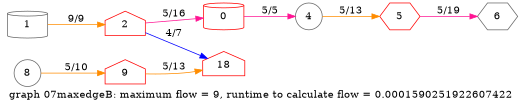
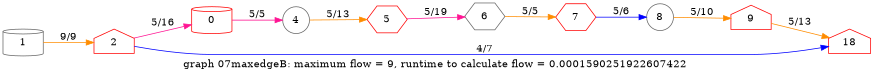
none -> (576, 17)
